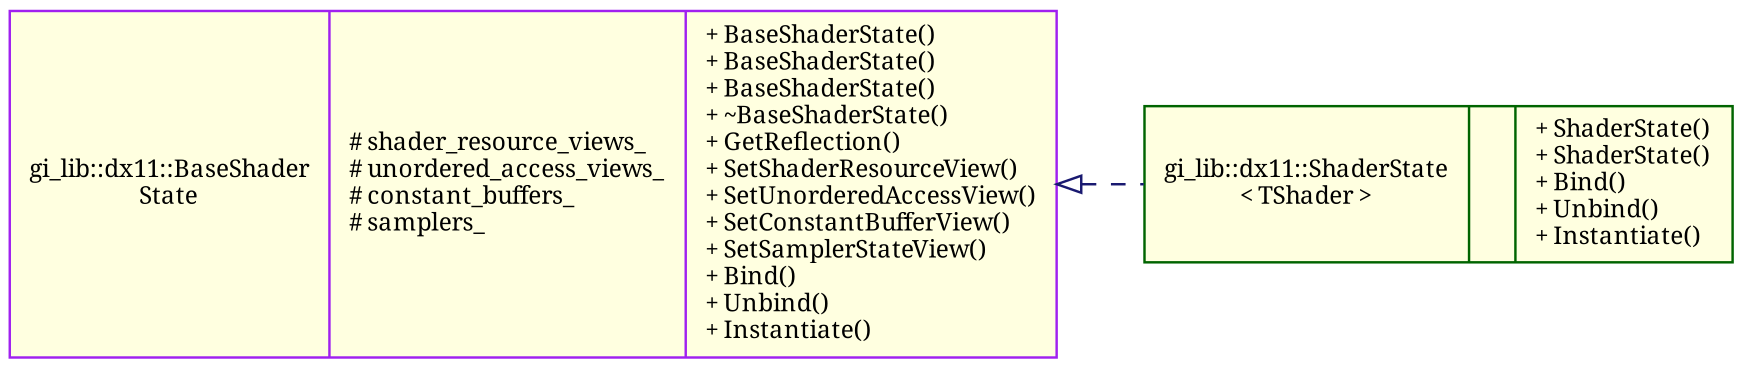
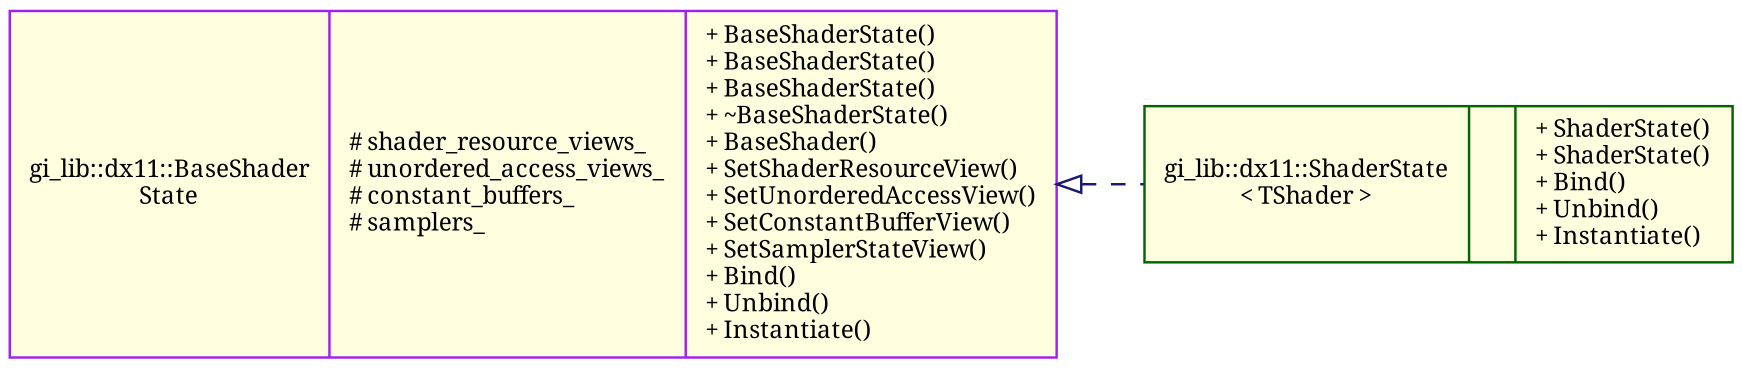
(804, 143) -> (792, 143)
